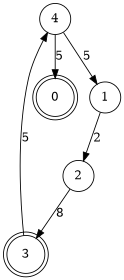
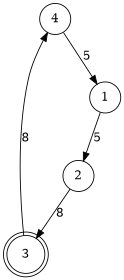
(55, 97) -> none
(26, 138) -> (26, 138)
(97, 138) -> (97, 138)
